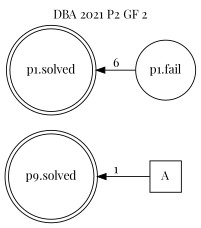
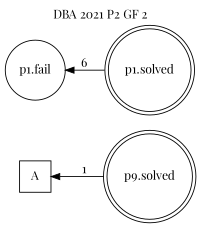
(120, 70) -> (89, 70)
(128, 177) -> (82, 177)
